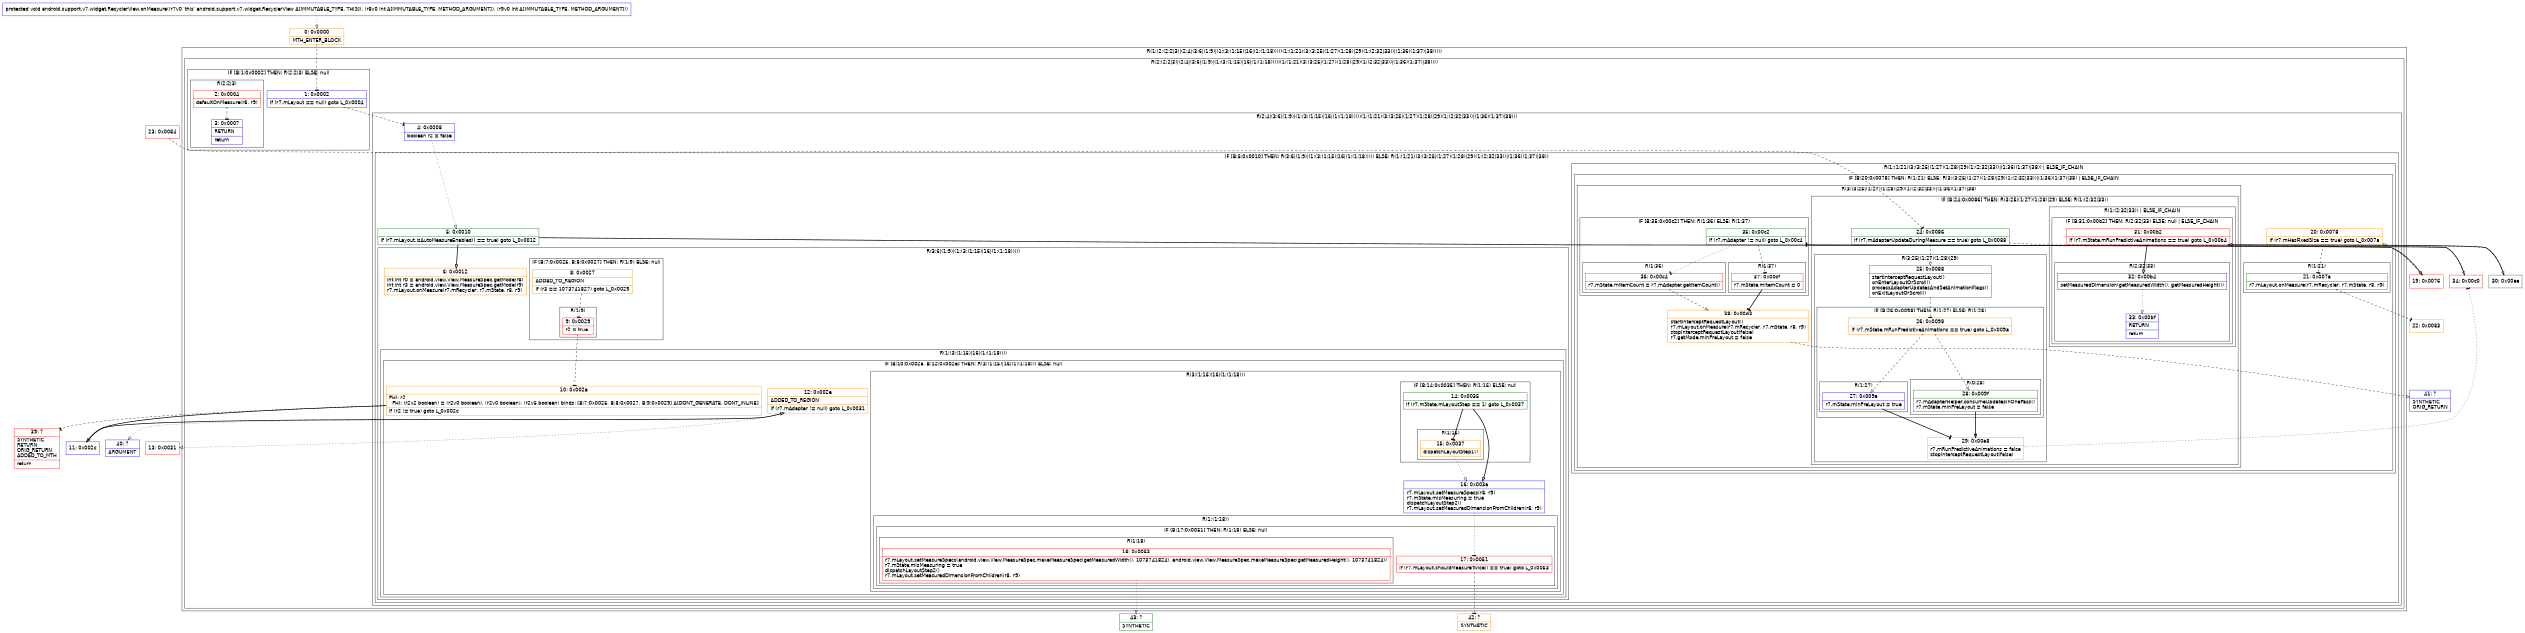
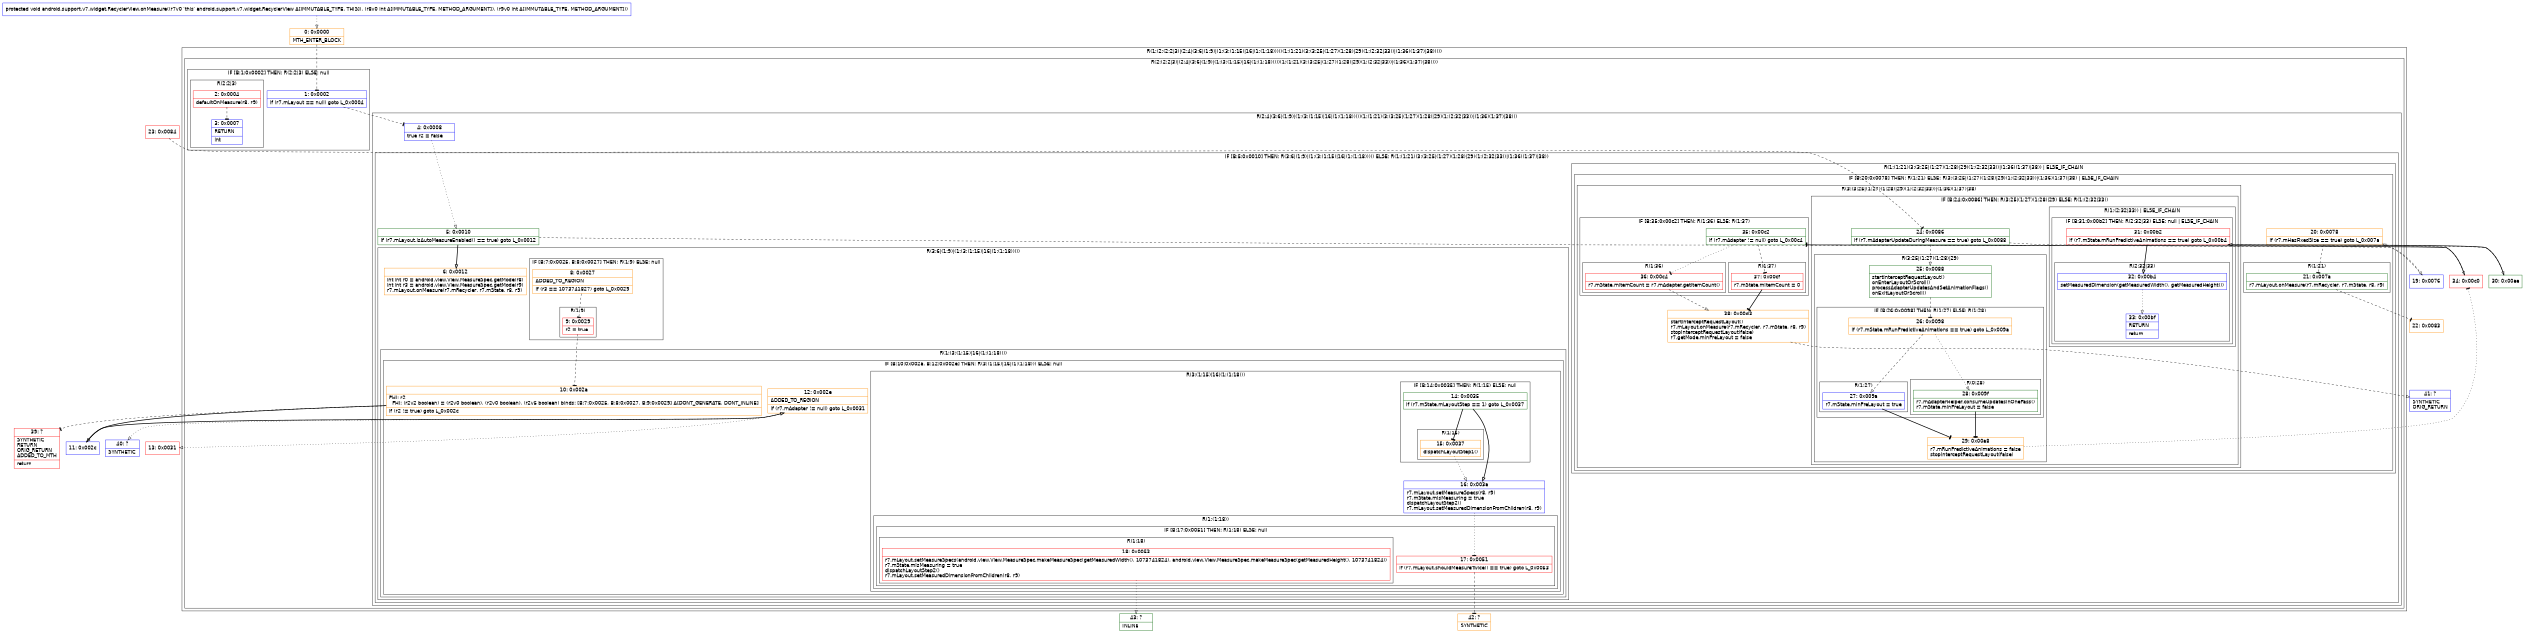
(429, 136) -> (425, 136)
(222, 140) -> (218, 140)
(1484, 244) -> (1484, 244)
(2426, 282) -> (2426, 282)
(1951, 361) -> (1951, 361)
(1976, 424) -> (1976, 424)
(122, 452) -> (122, 452)
(1136, 626) -> (1131, 626)
